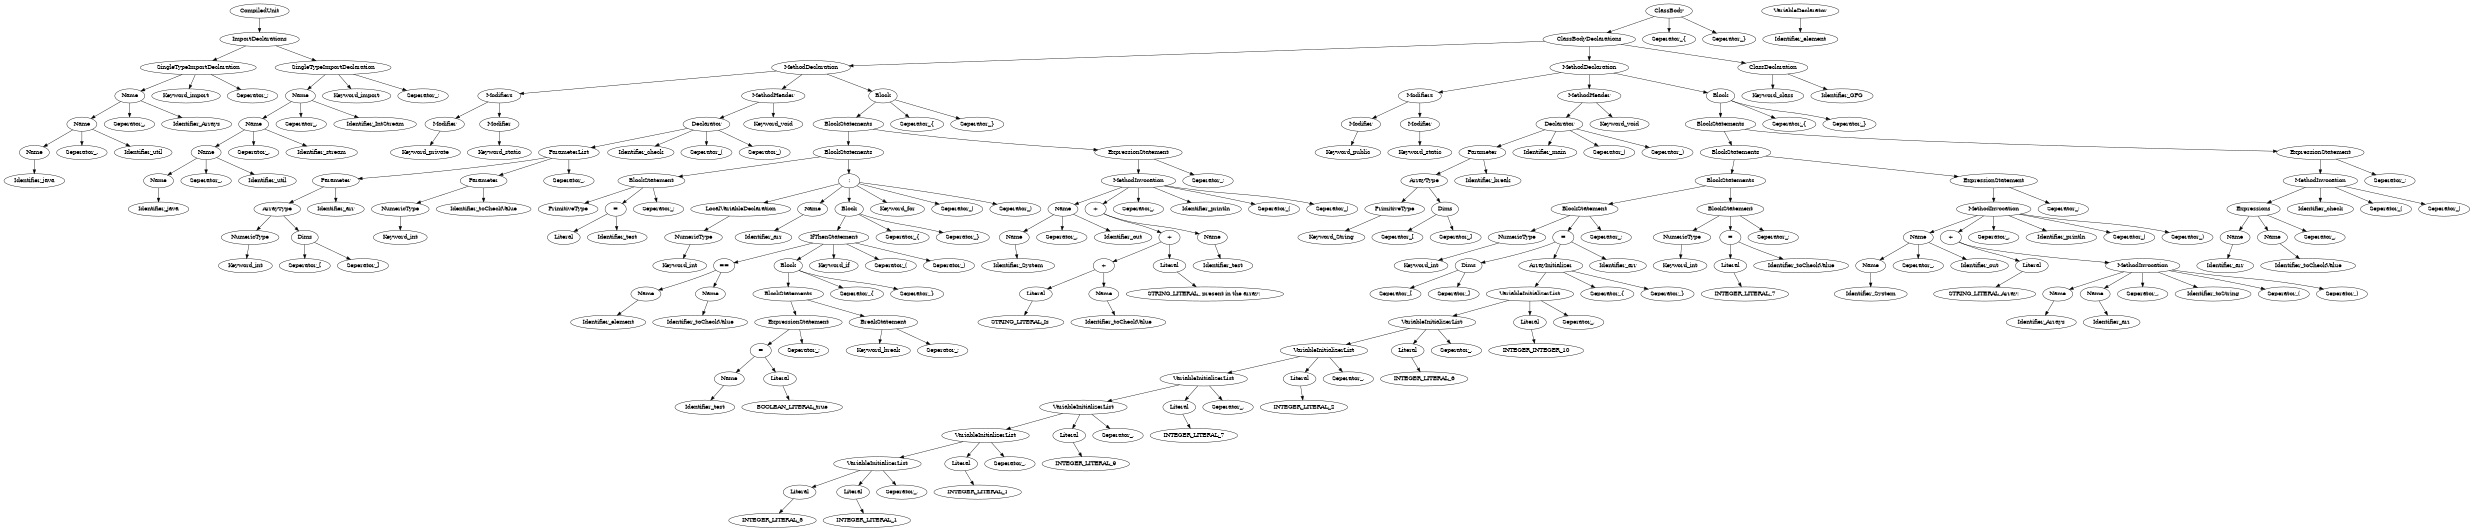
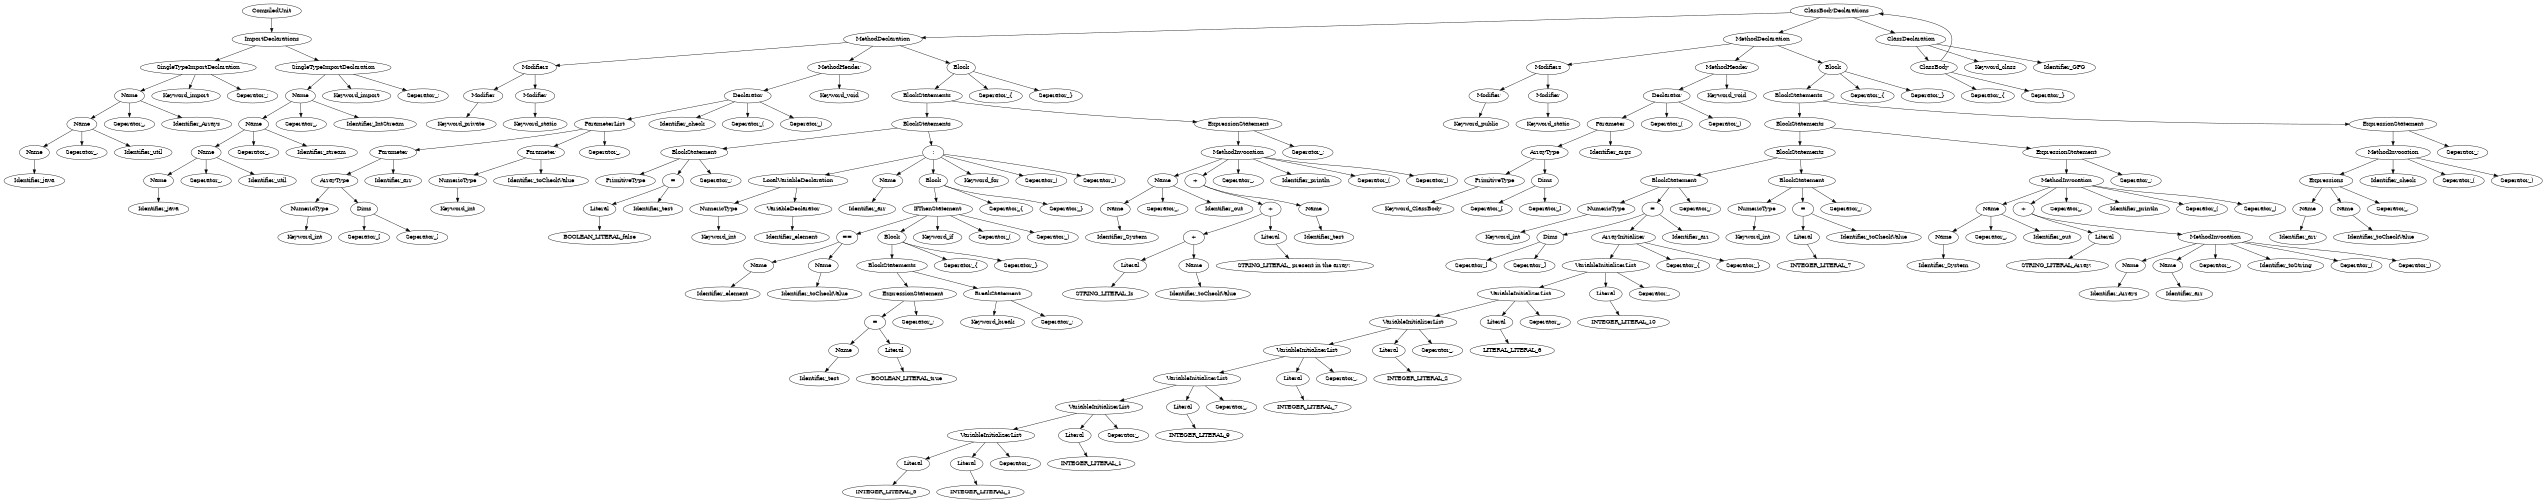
none -> (1921, 52)
(1545, 153) -> none
(1488, 181) -> (1610, 153)
none -> (796, 193)
none -> (600, 237)
(1331, 237) -> (1413, 209)
(1536, 351) -> (1623, 322)
(1424, 379) -> (1512, 351)
